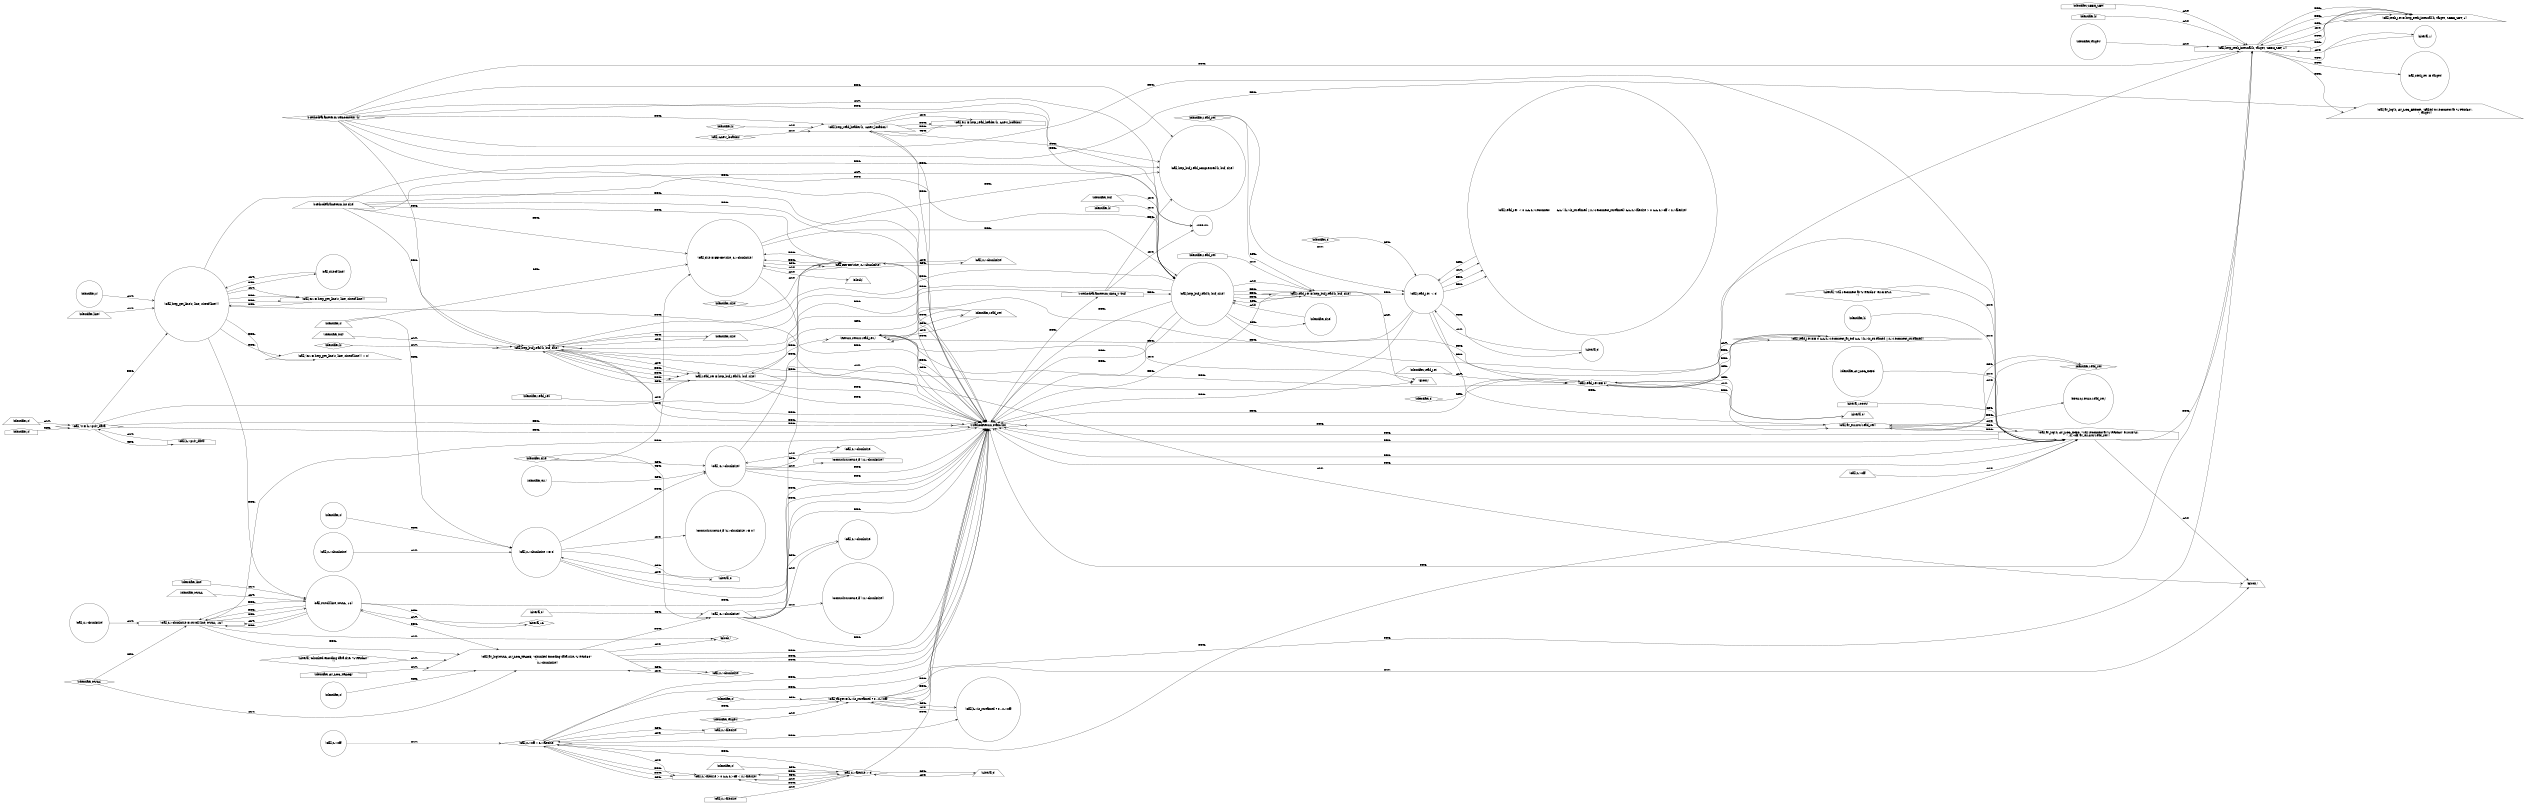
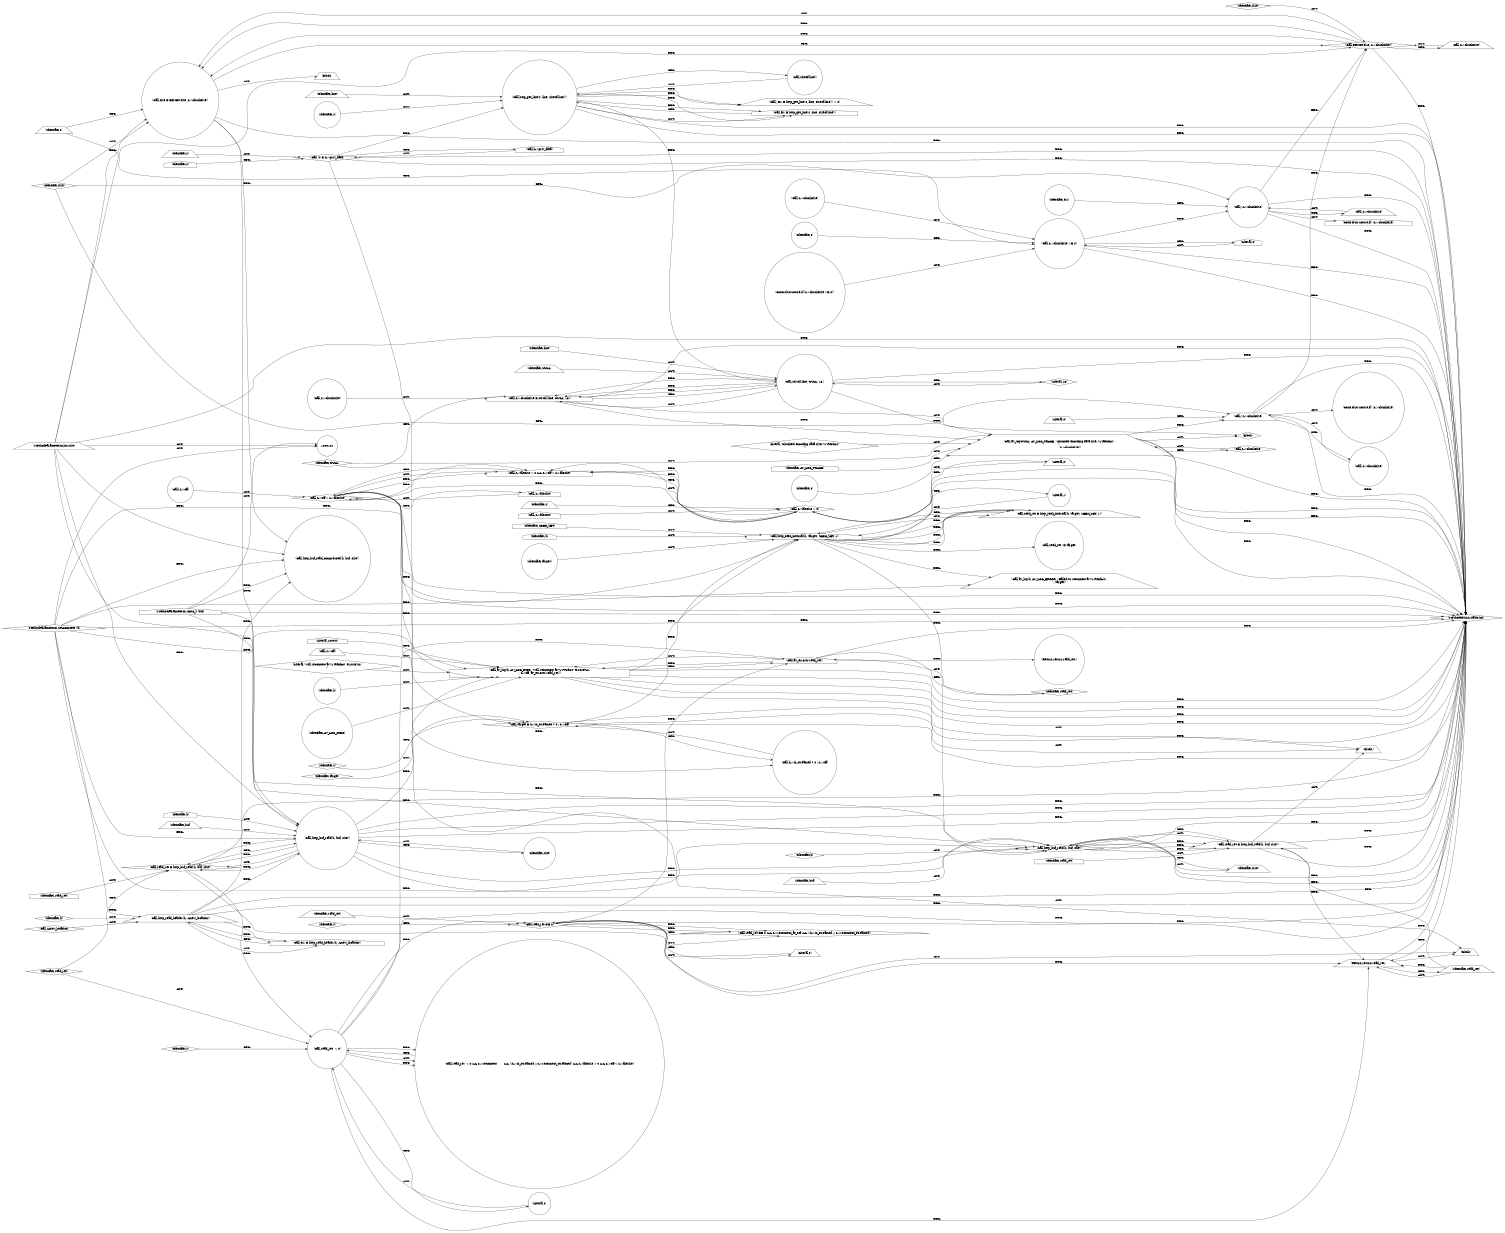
(1037, 354) -> (832, 614)
(623, 543) -> (938, 267)
